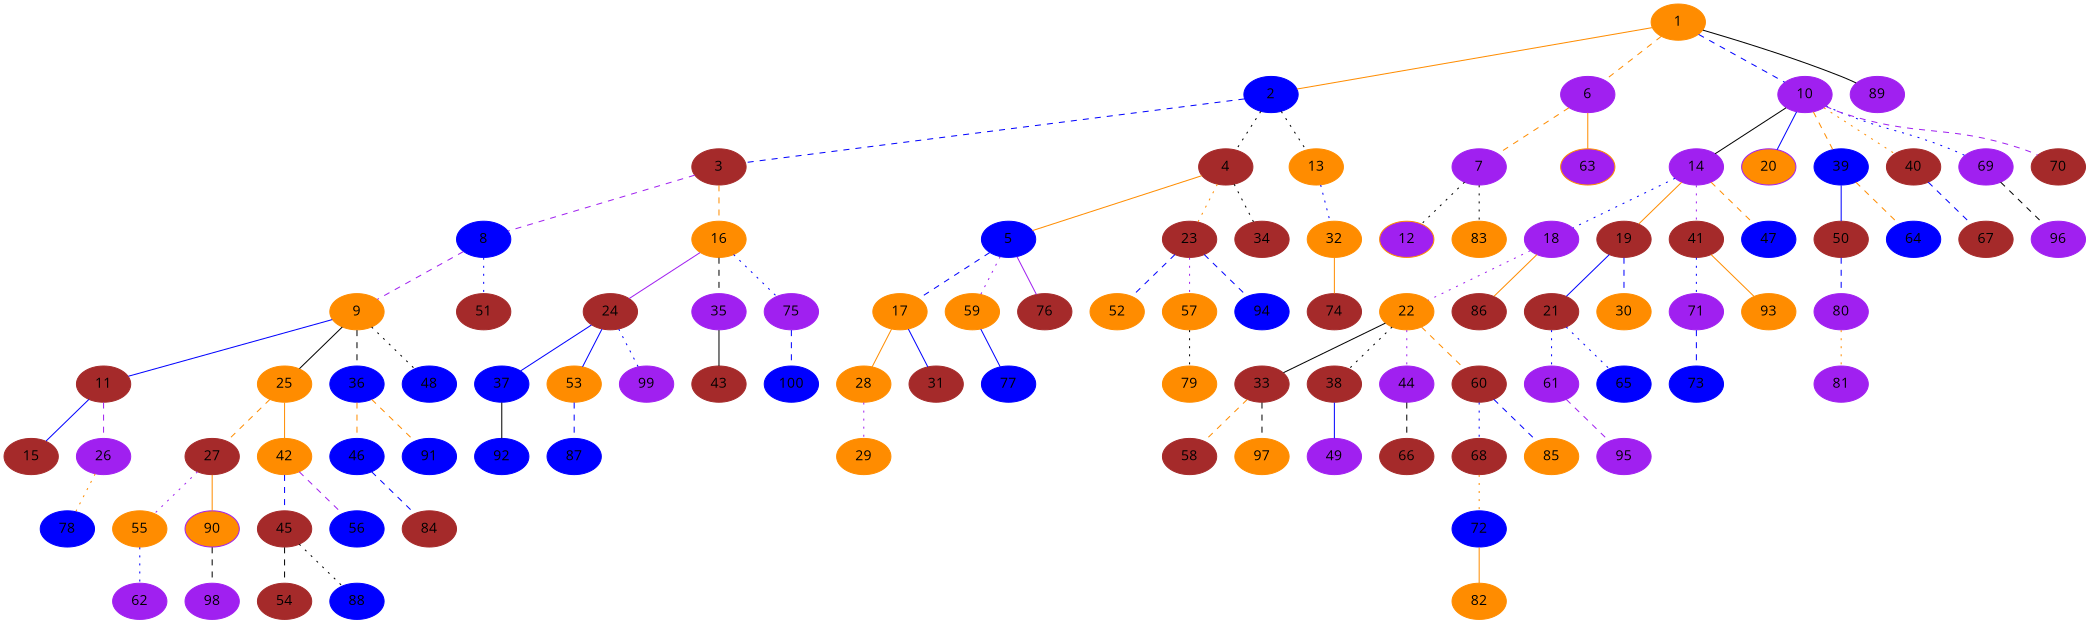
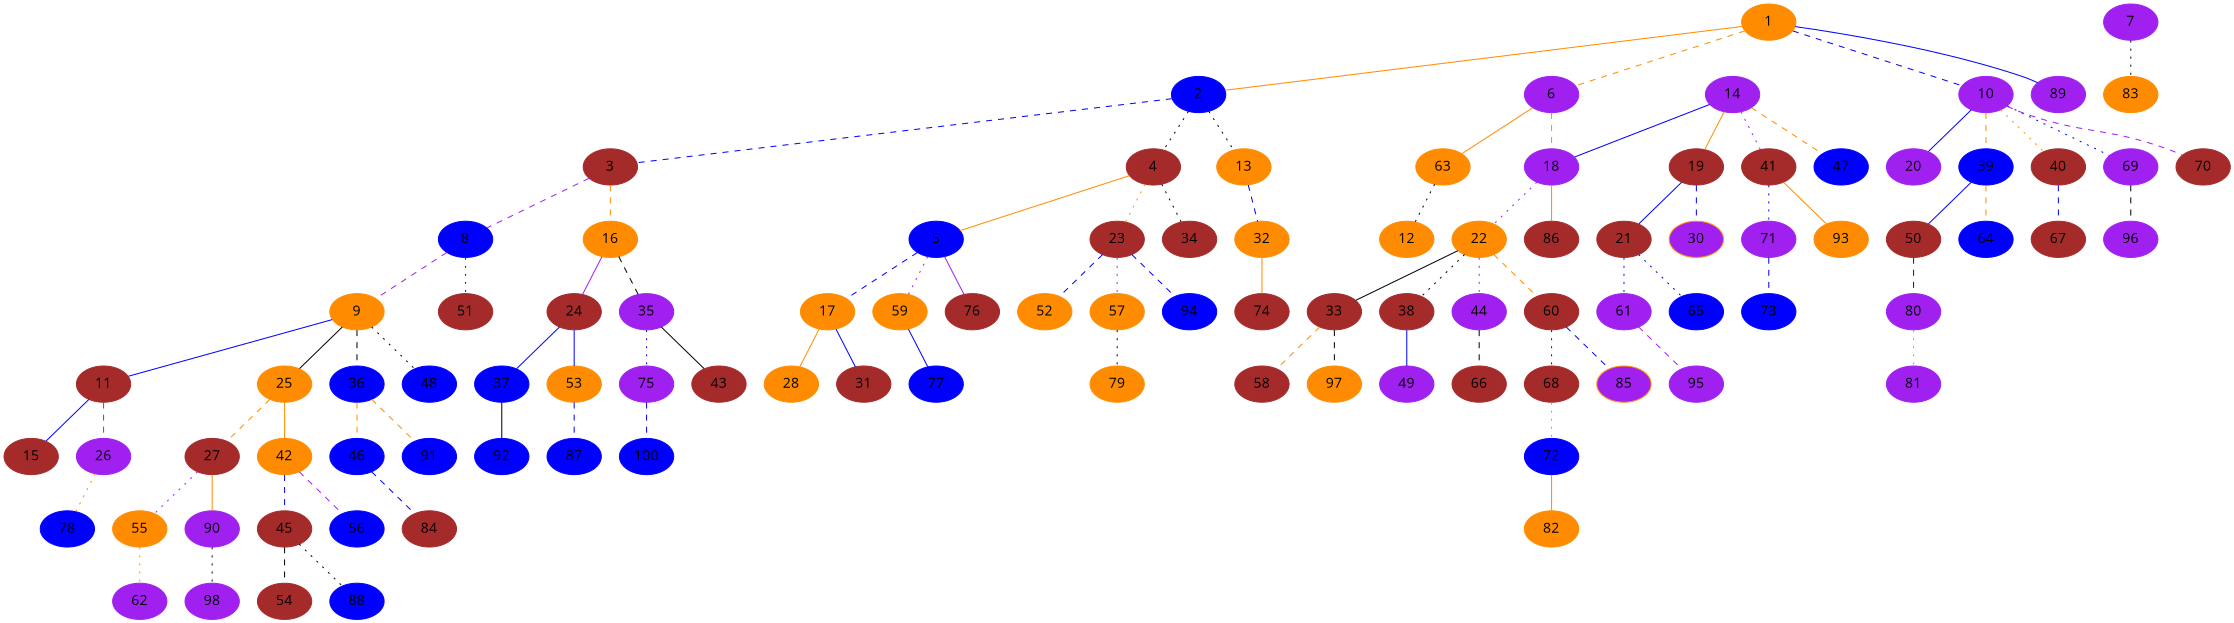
(1780, 54) -> (1918, 49)
(1533, 131) -> (1552, 131)
(1751, 131) -> none
(1588, 167) -> (1443, 167)
(1769, 167) -> (1914, 167)
(1325, 203) -> (1253, 203)
(1443, 203) -> (1425, 203)
(1624, 203) -> (1642, 131)
(1407, 239) -> (1407, 239)
(755, 275) -> (647, 348)
(1624, 312) -> (1696, 239)
(647, 384) -> none
(864, 457) -> none
(1552, 457) -> (1624, 384)
(212, 529) -> (212, 529)
(140, 565) -> (140, 565)
(212, 565) -> (212, 565)
